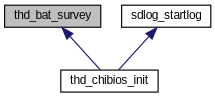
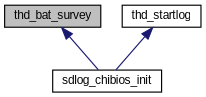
(166, 16) -> (162, 16)
(109, 81) -> (107, 81)
